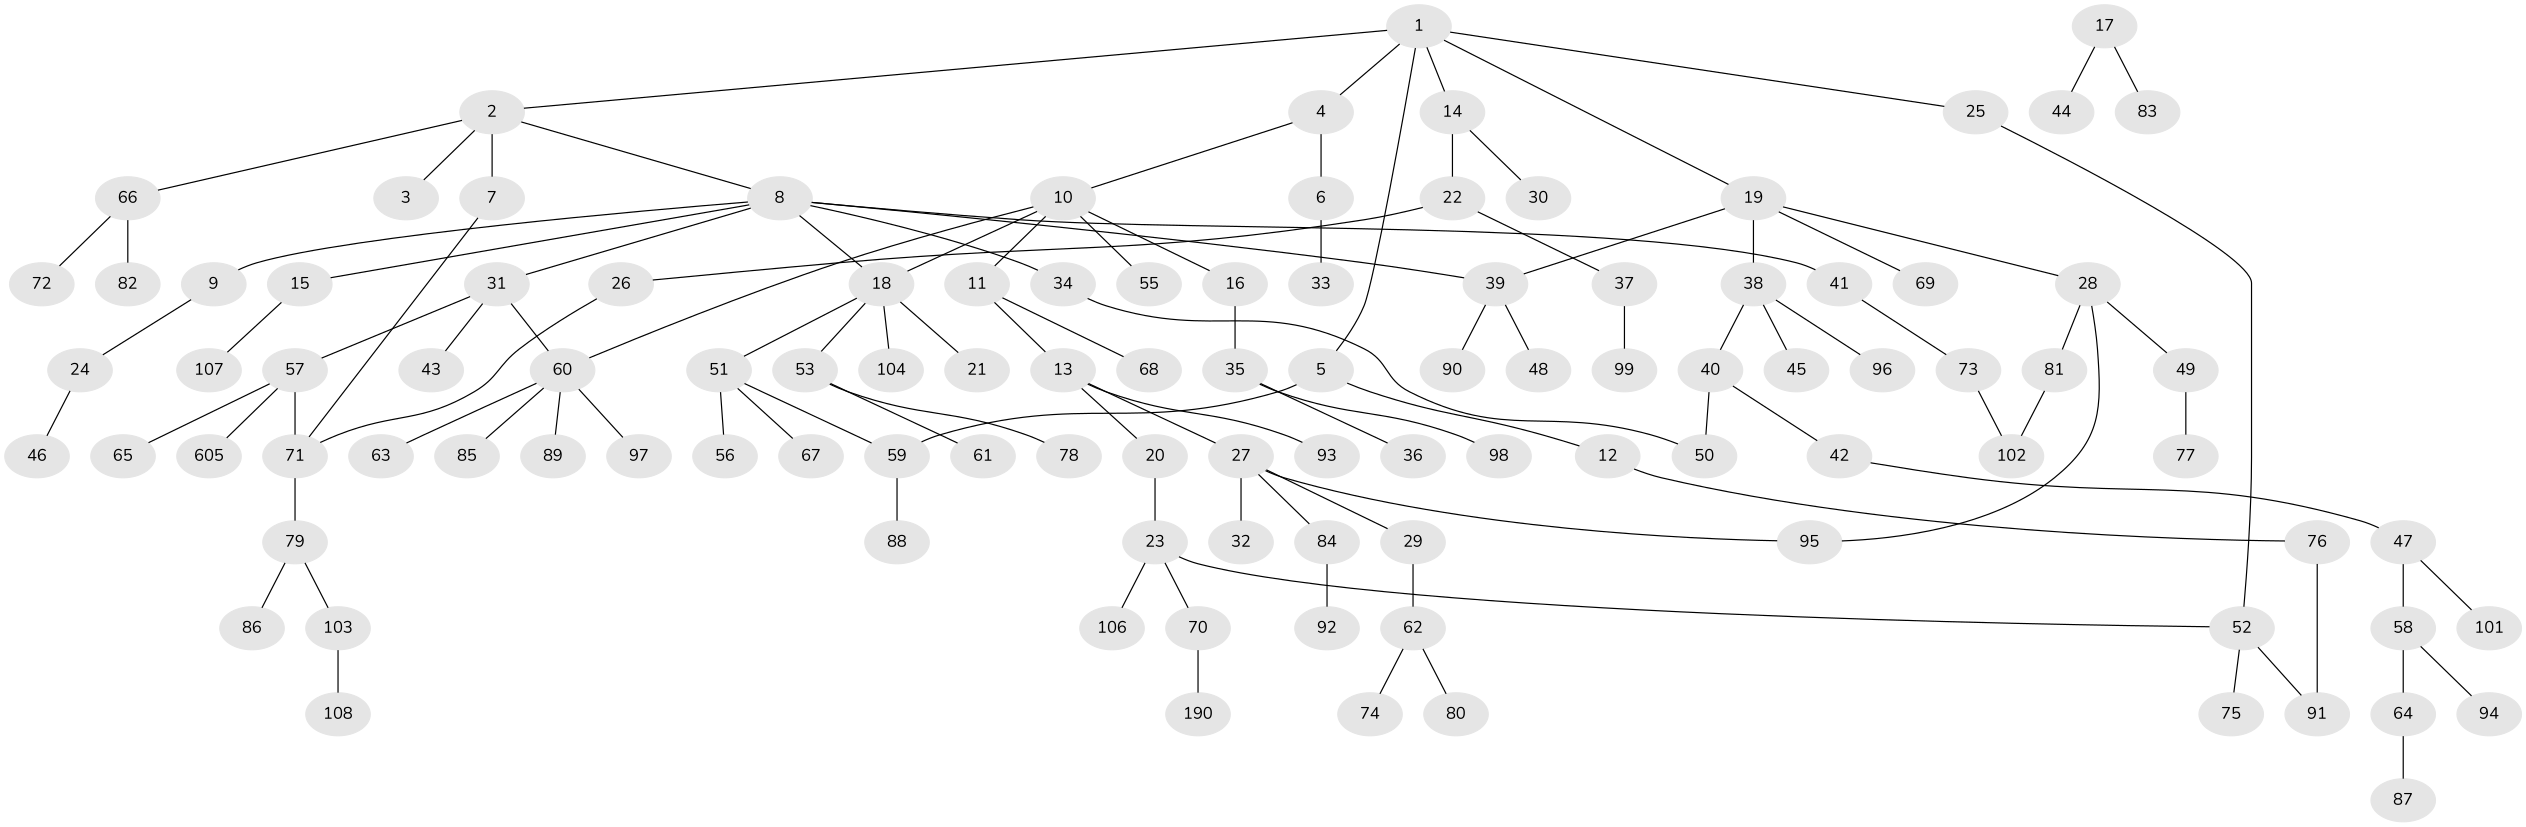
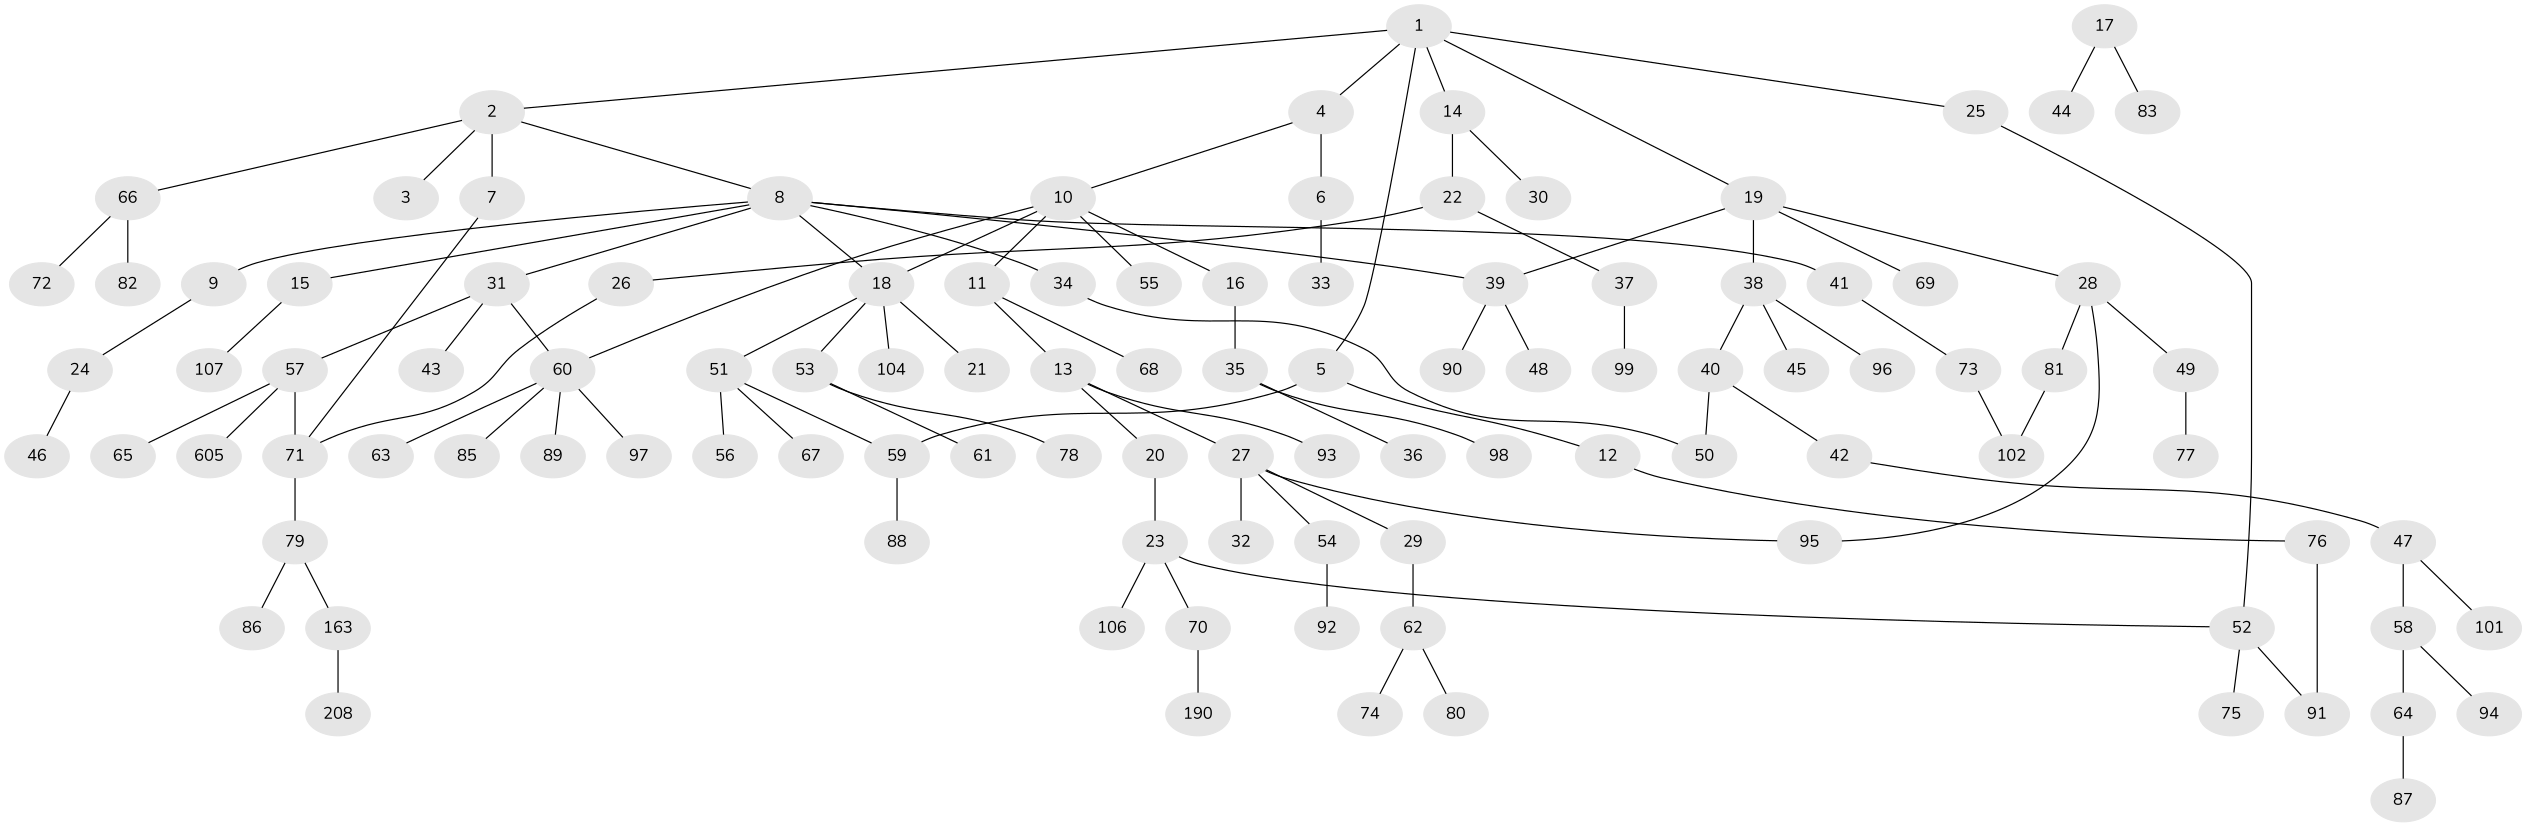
(1327, 542) -> (1327, 542)
(338, 628) -> (338, 628)
(338, 714) -> (338, 714)
